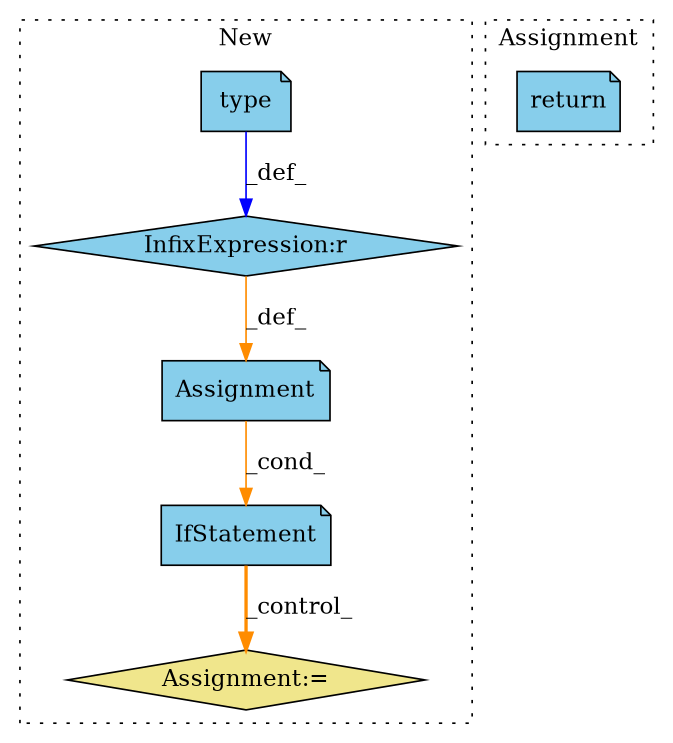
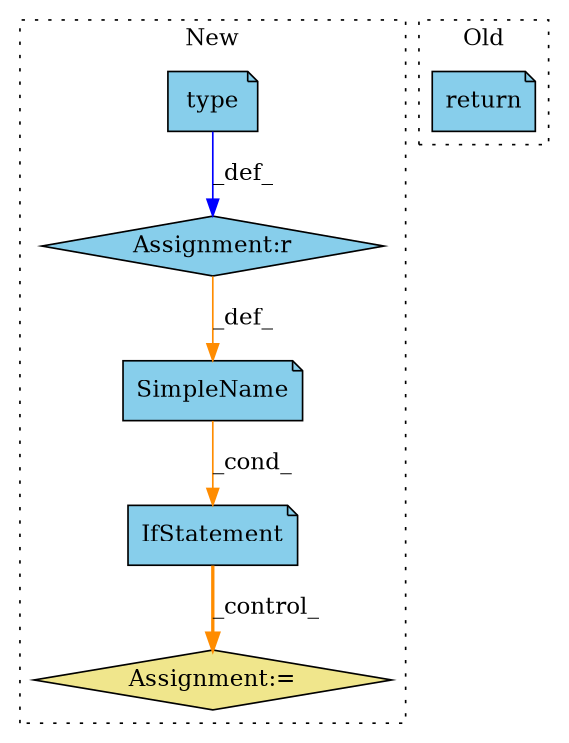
(569, 39) -> (484, 39)
(246, 246) -> (213, 246)
(246, 391) -> (213, 391)
